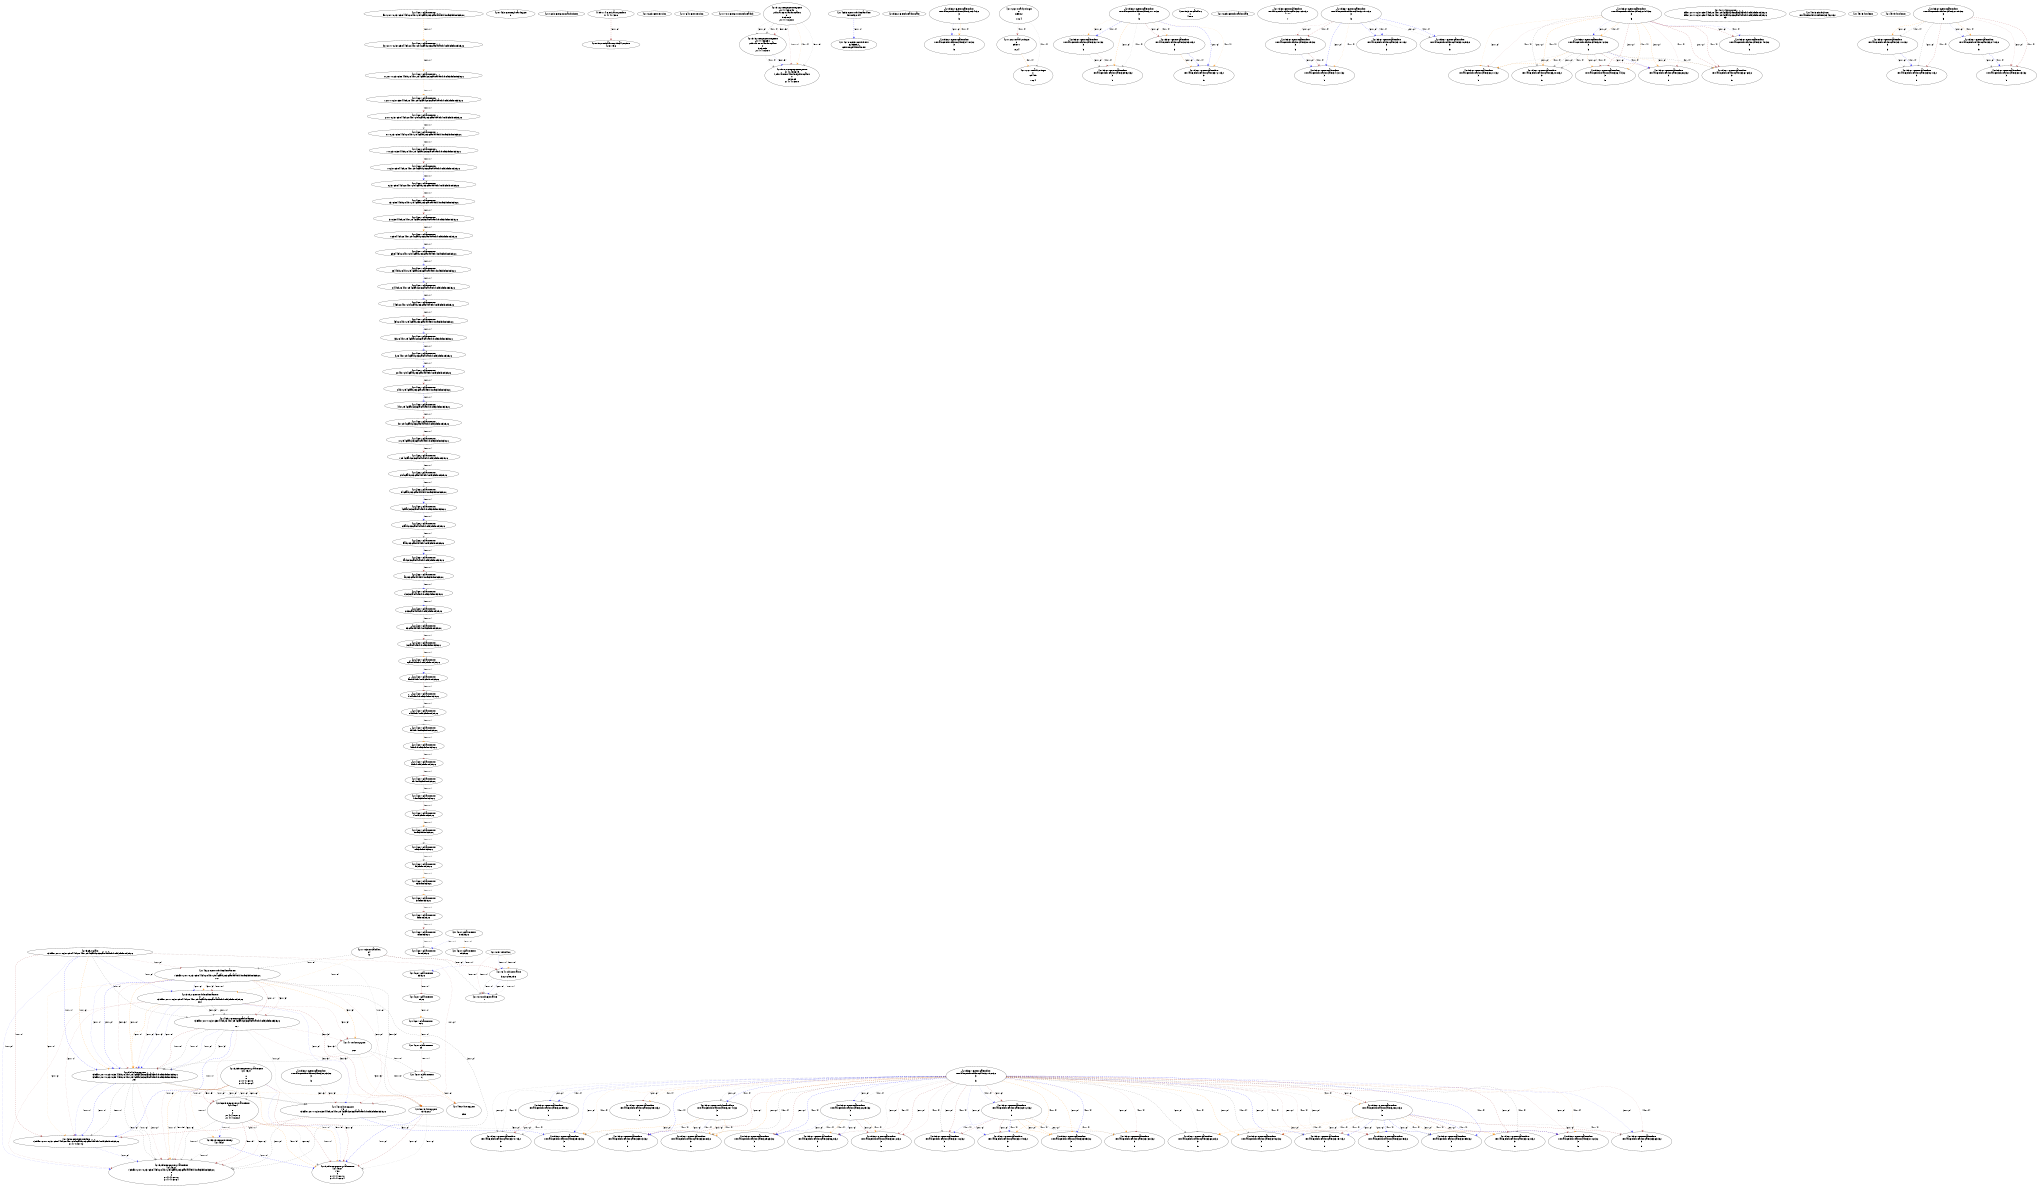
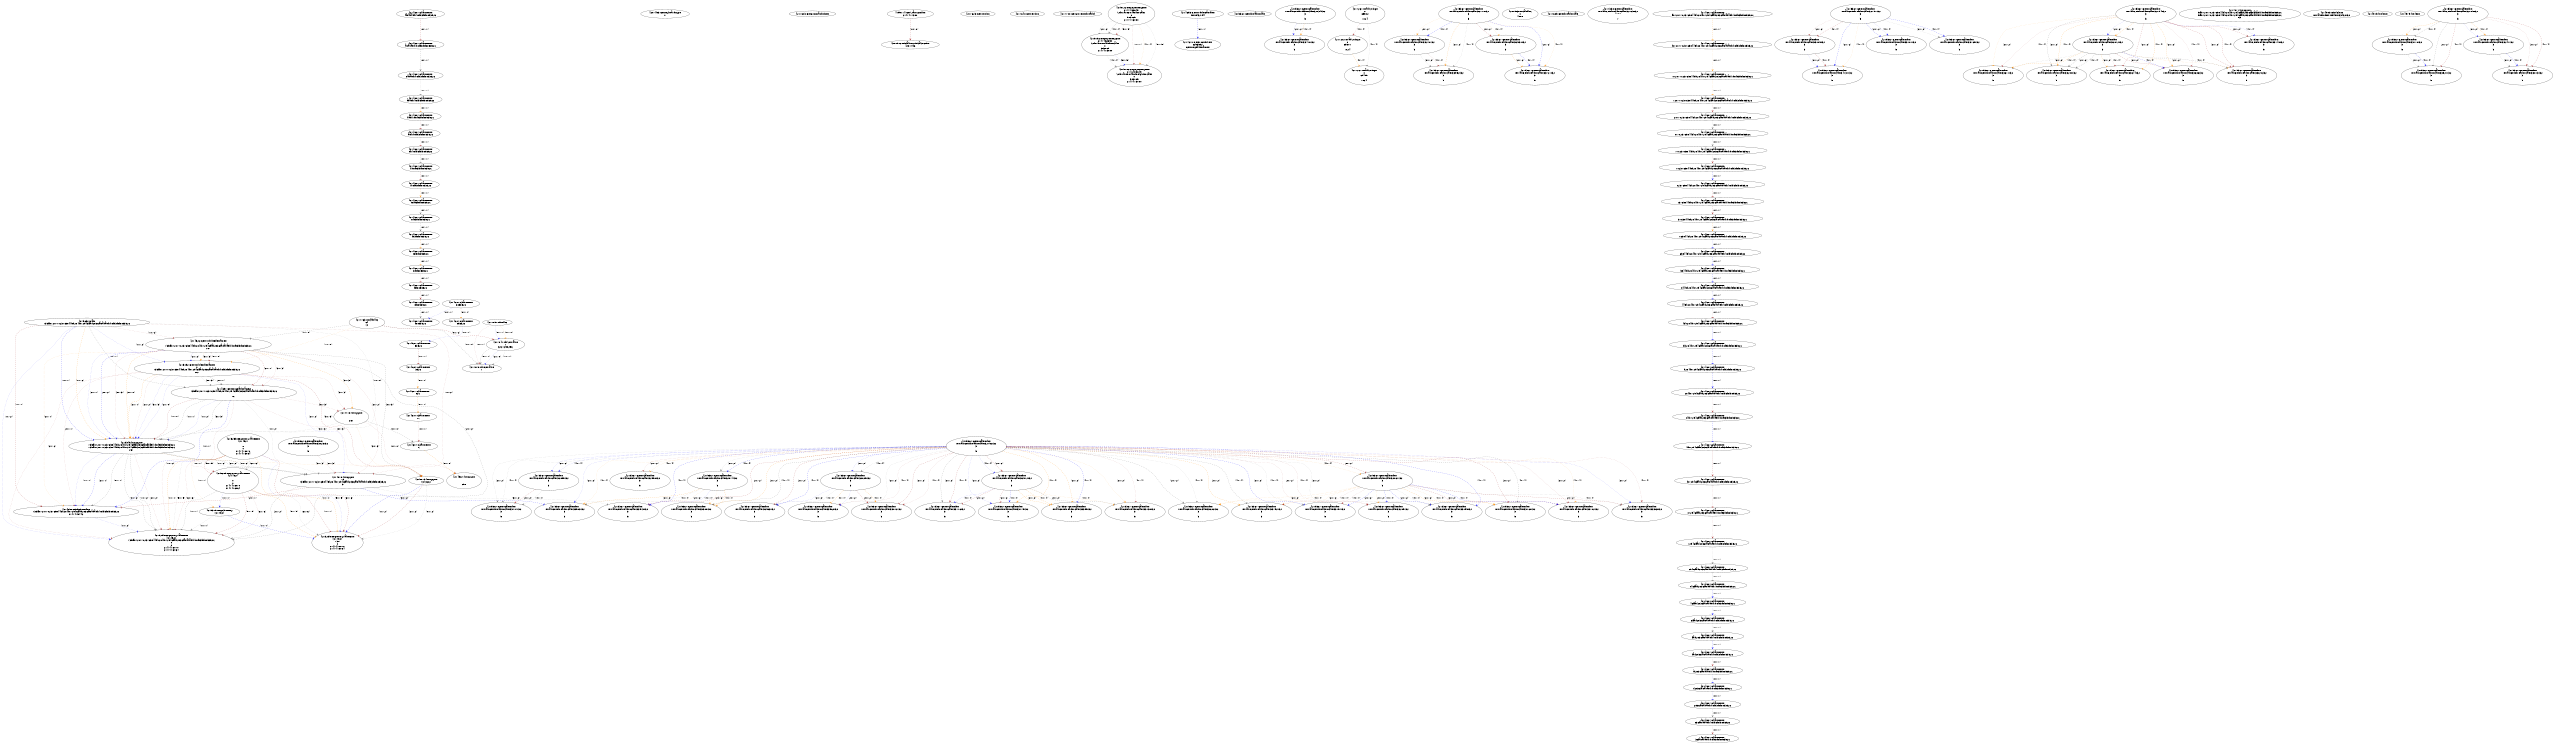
(424, 661) -> none
(717, 1110) -> (717, 481)
